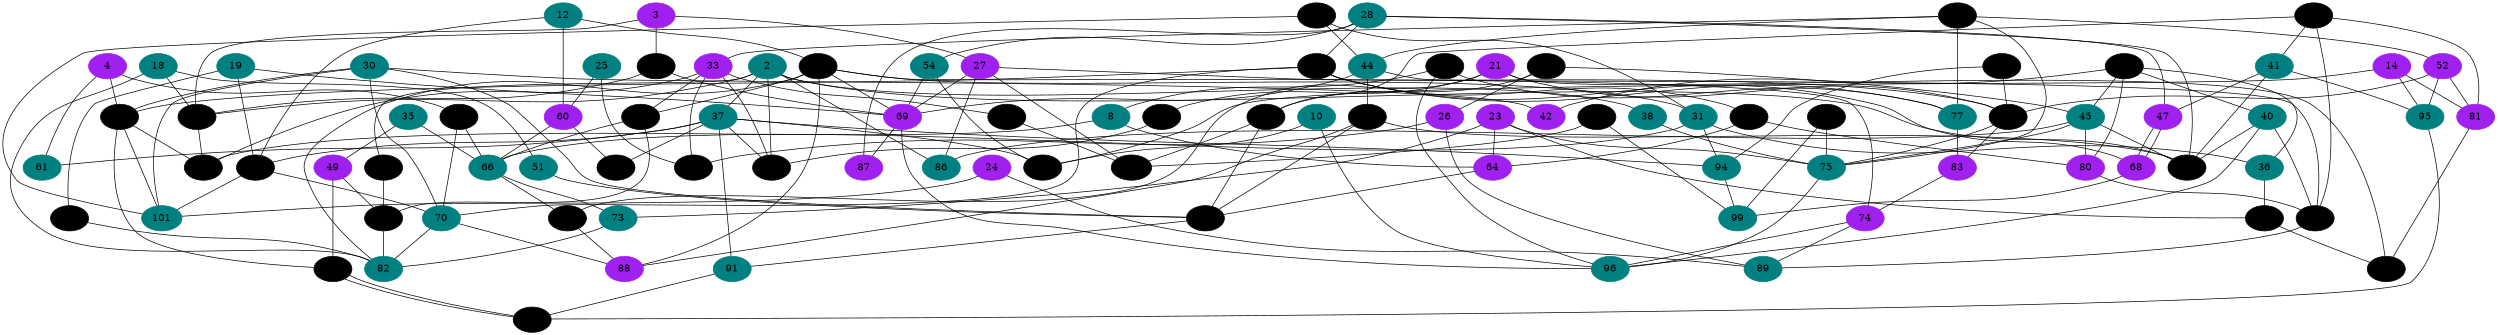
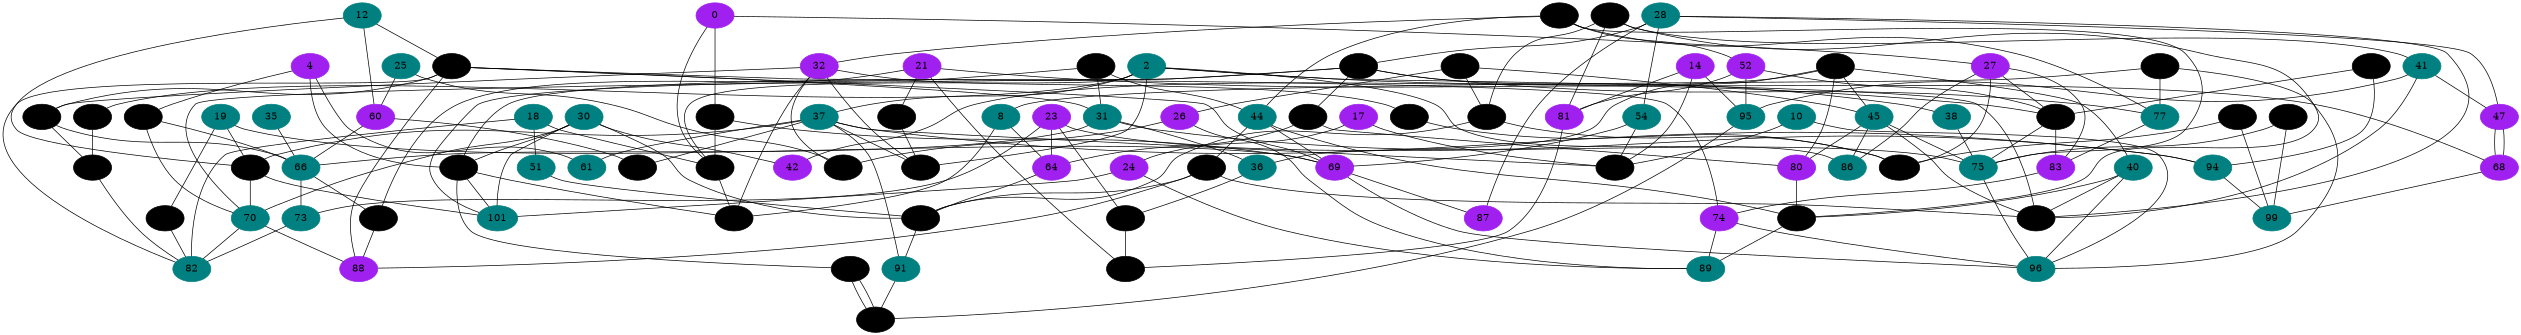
(656, 15) -> (715, 15)
(713, 66) -> (819, 66)
(941, 92) -> (2073, 95)
none -> (1359, 117)
(333, 168) -> none
